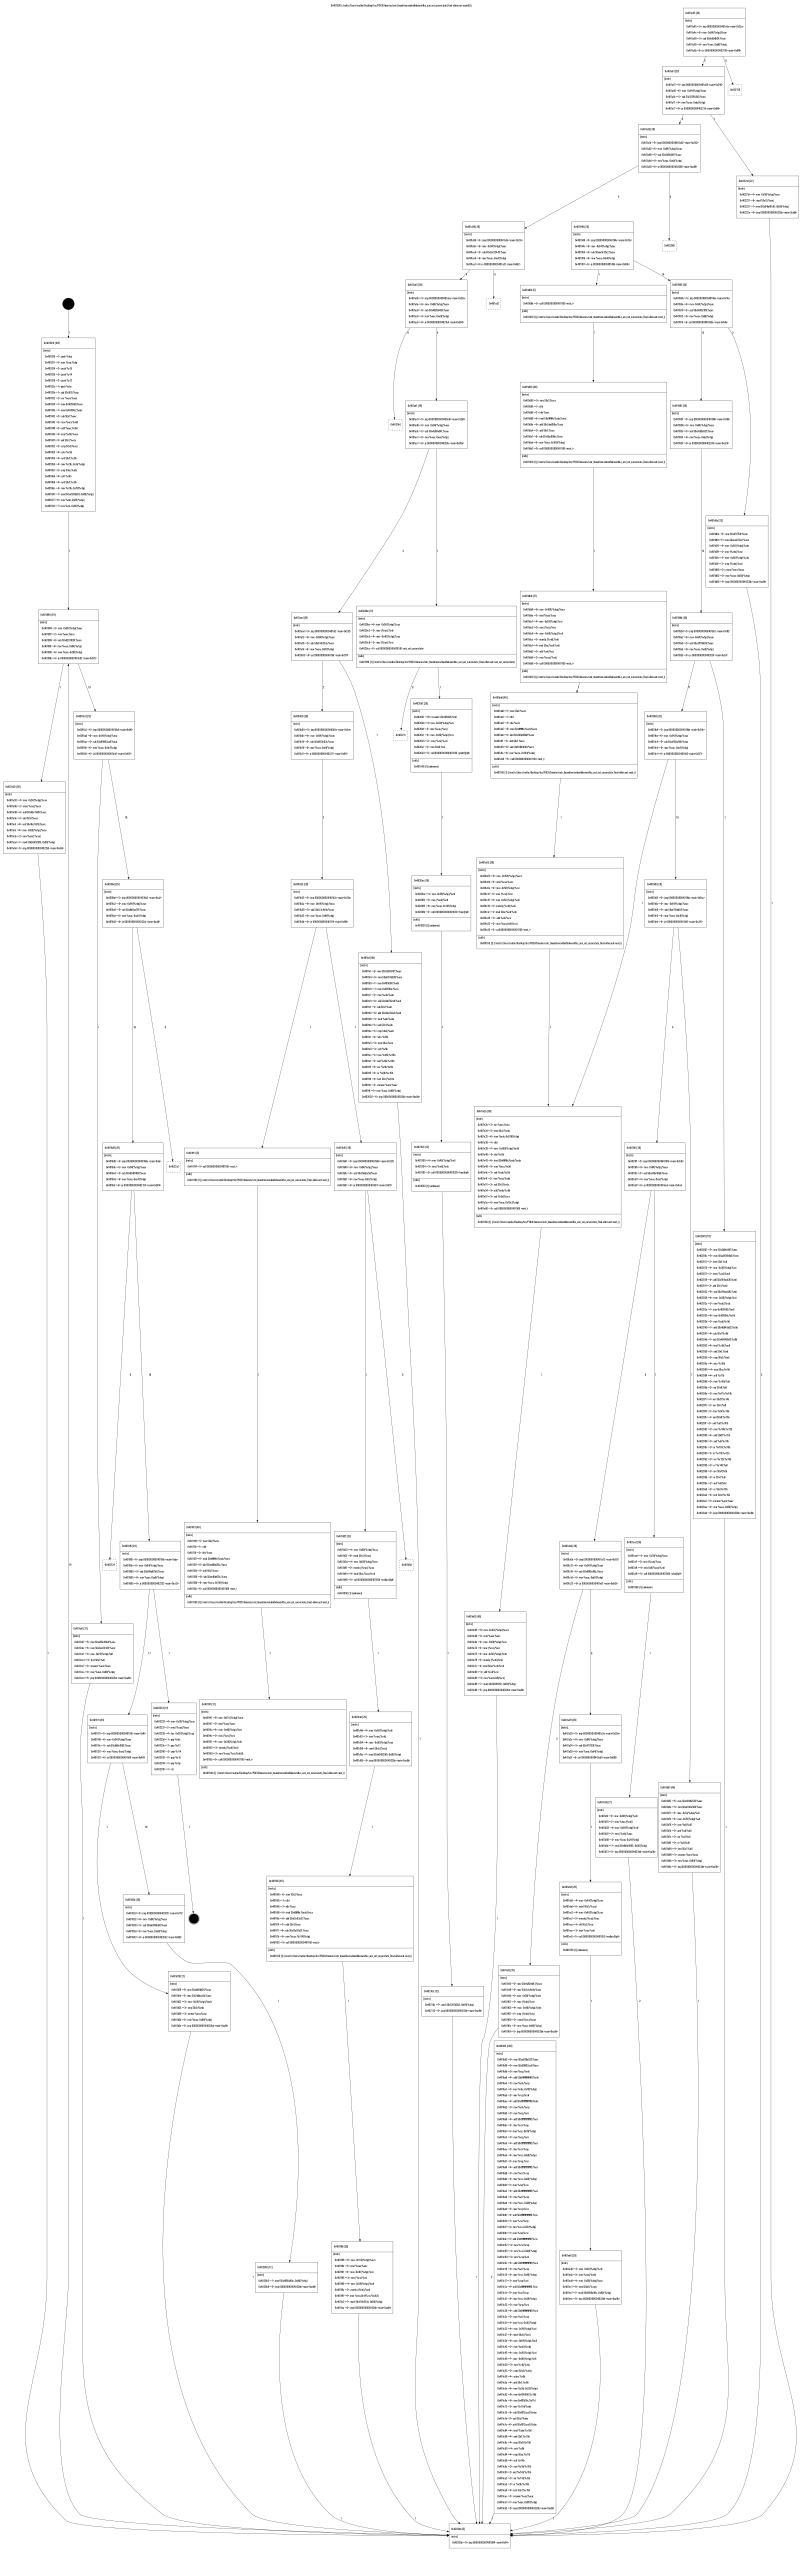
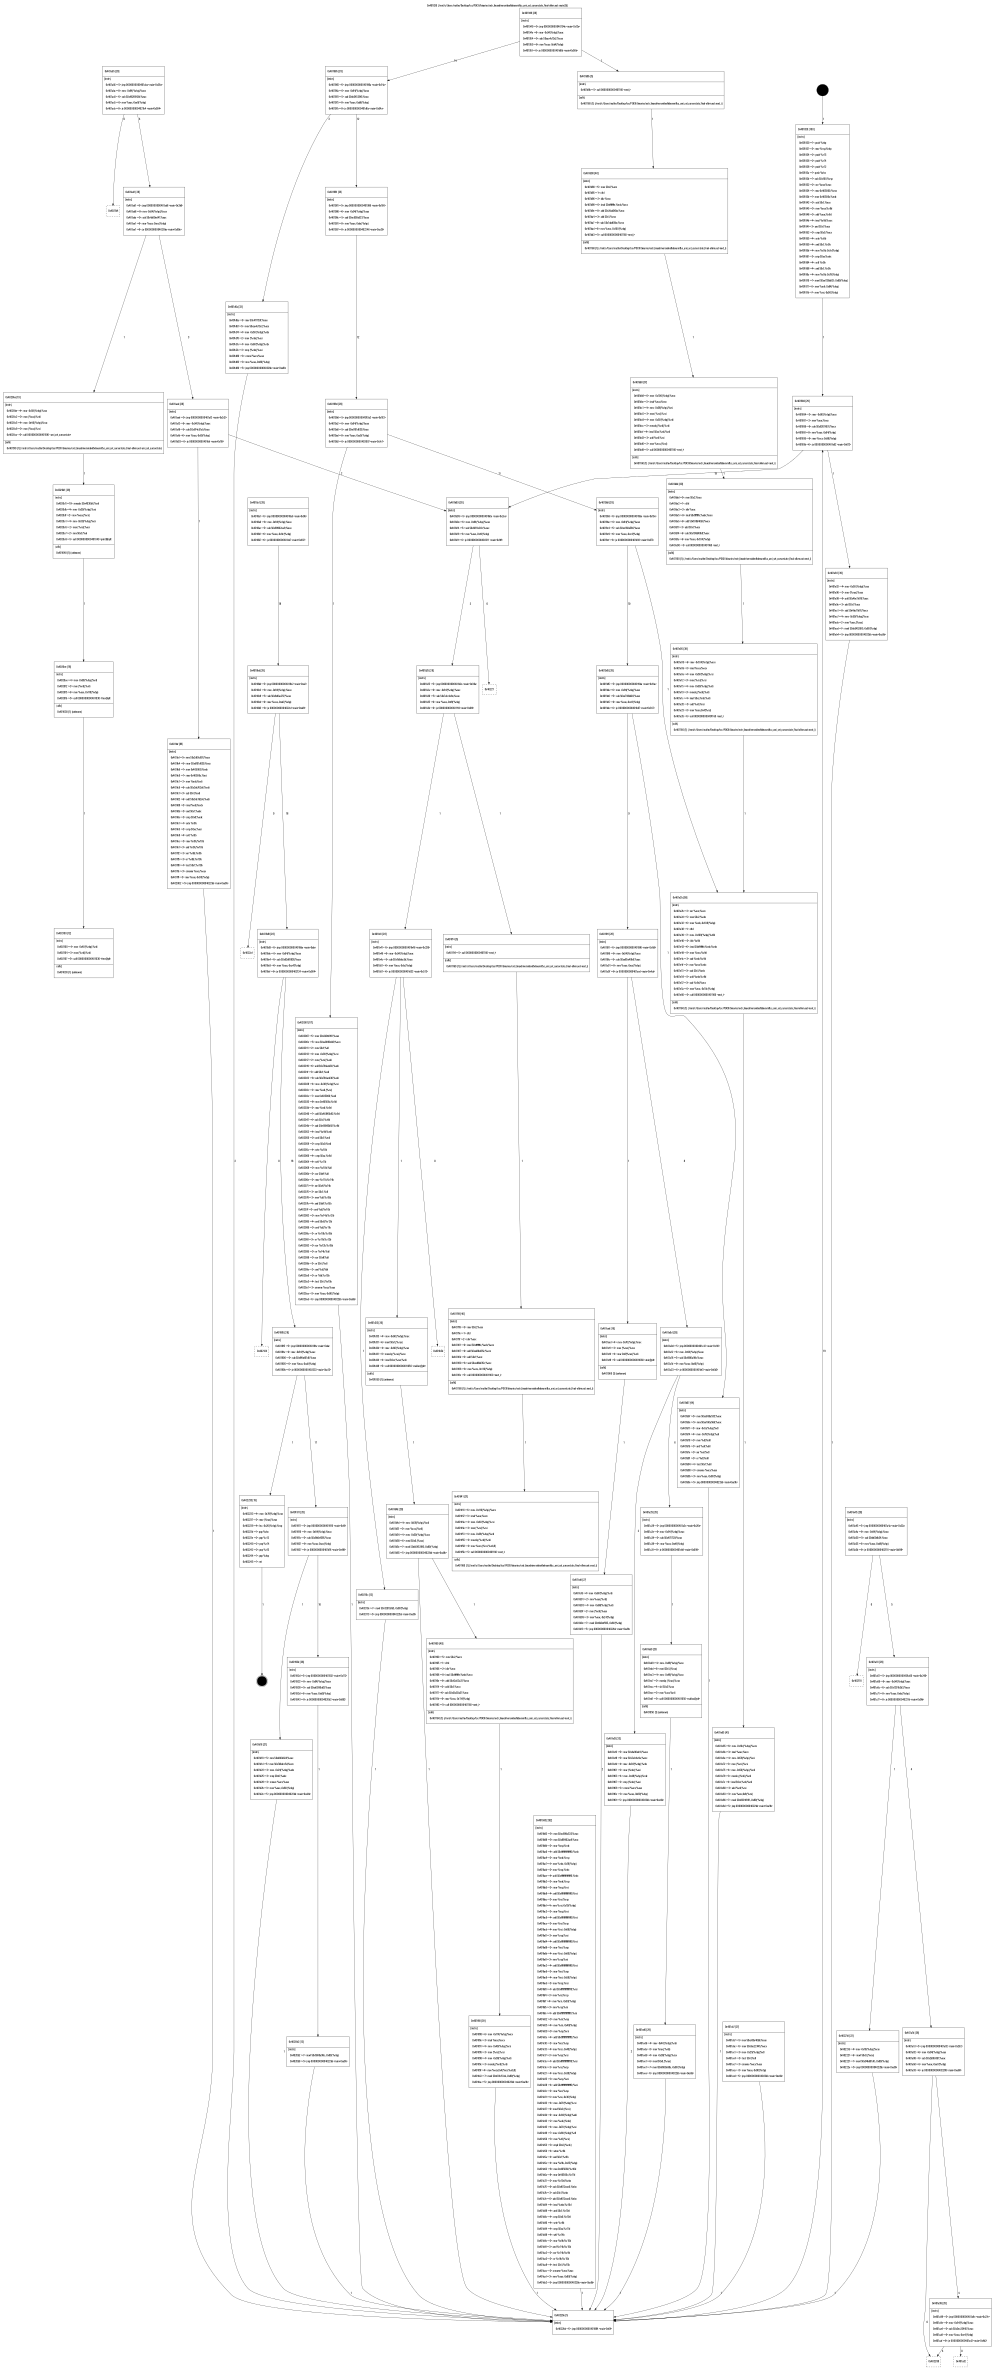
(466, 274) -> (941, 2351)
(86, 687) -> (658, 475)
(408, 697) -> (484, 614)
(97, 1190) -> none
(447, 1588) -> (362, 1282)
none -> (436, 1969)
